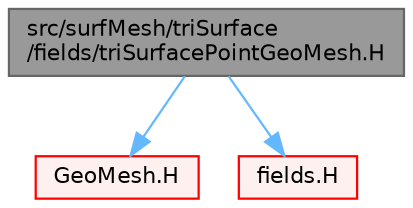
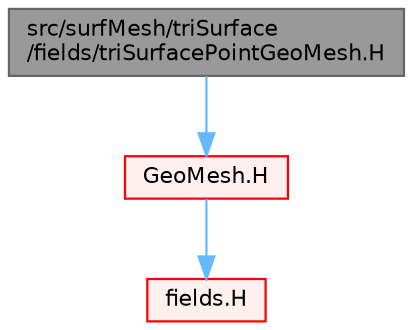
(250, 107) -> (206, 228)
